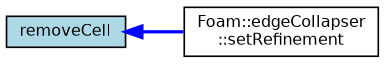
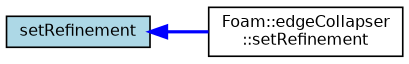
(66, 32) -> (78, 32)
